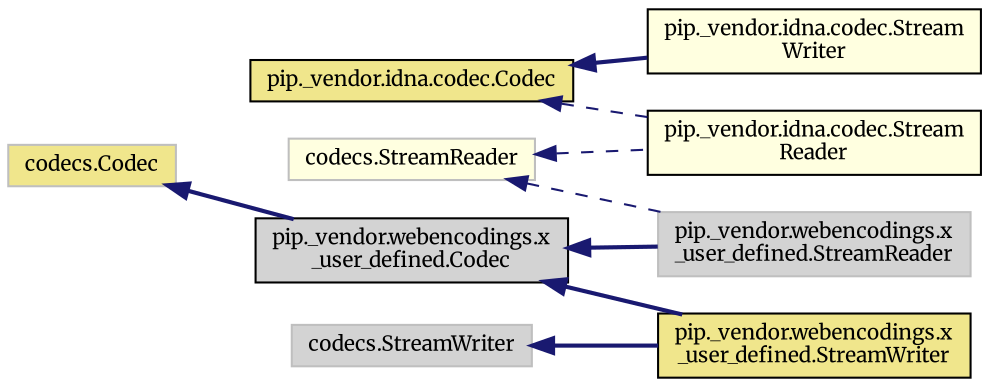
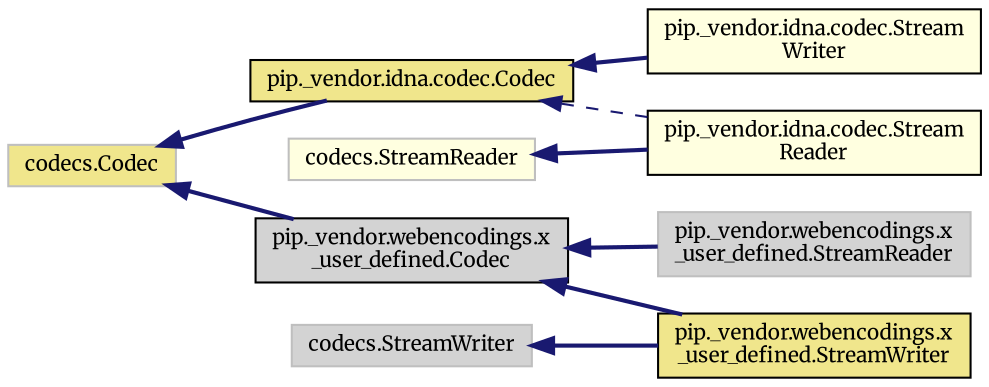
none -> (253, 119)
(602, 152) -> (602, 152)
(596, 198) -> none
